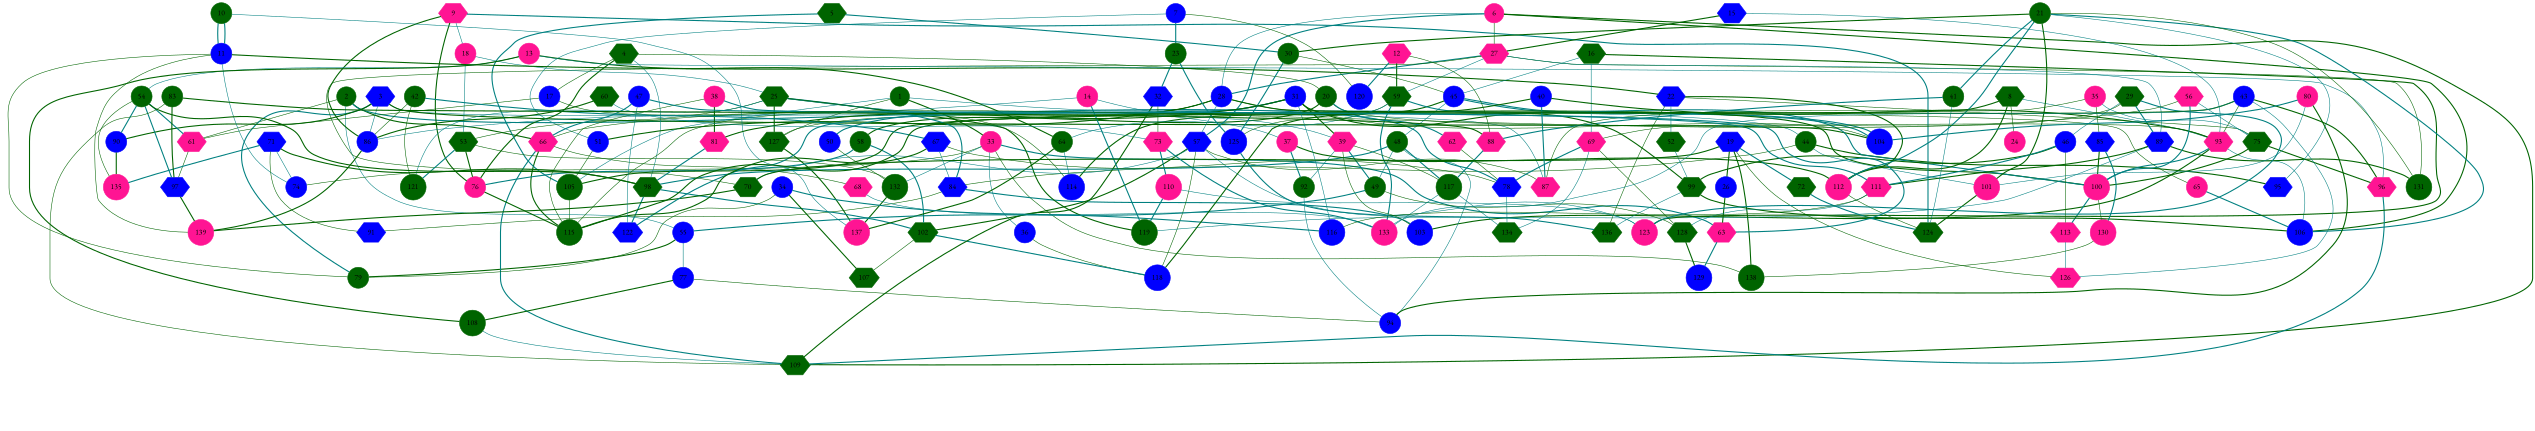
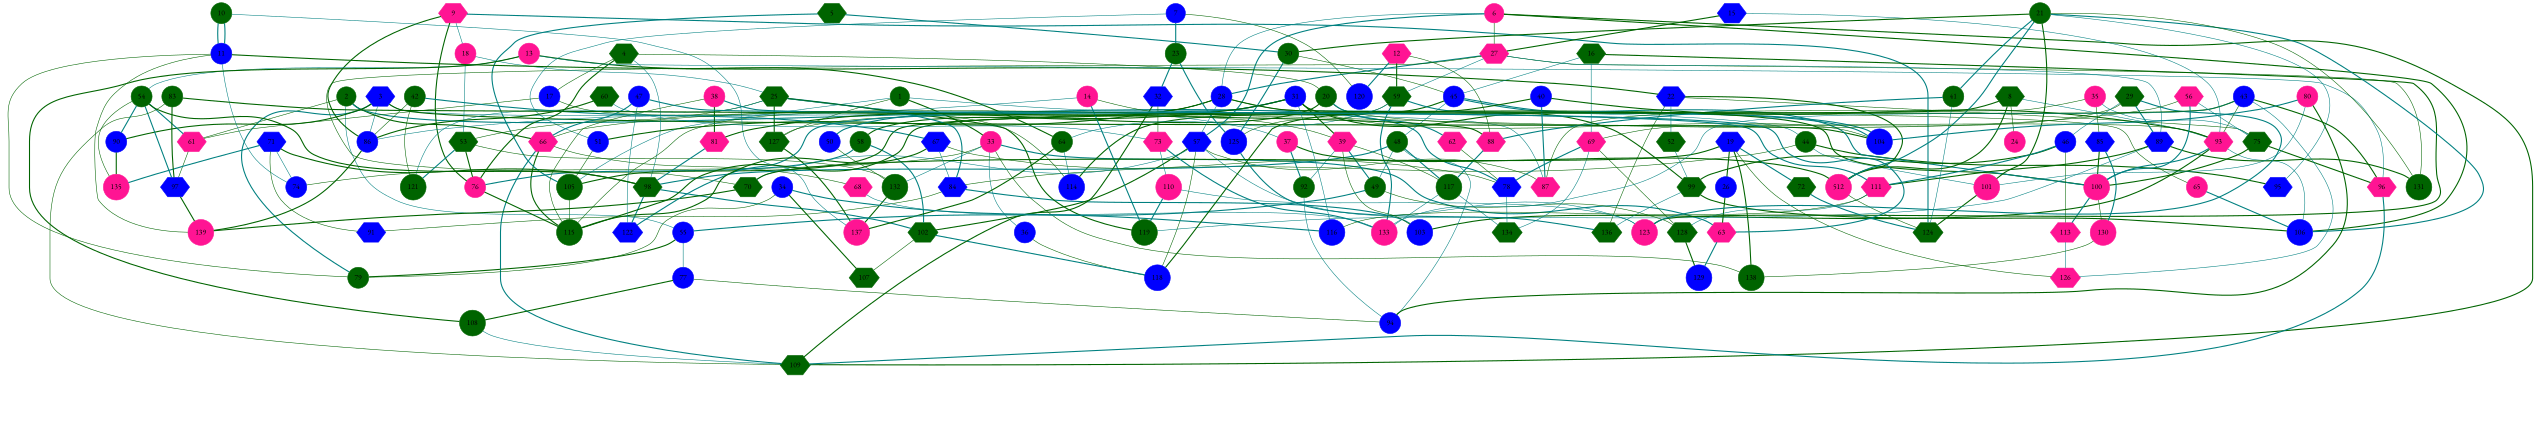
(1214, 118) -> (1214, 118)
(1163, 163) -> (1163, 163)
(1839, 187) -> (1839, 187)
